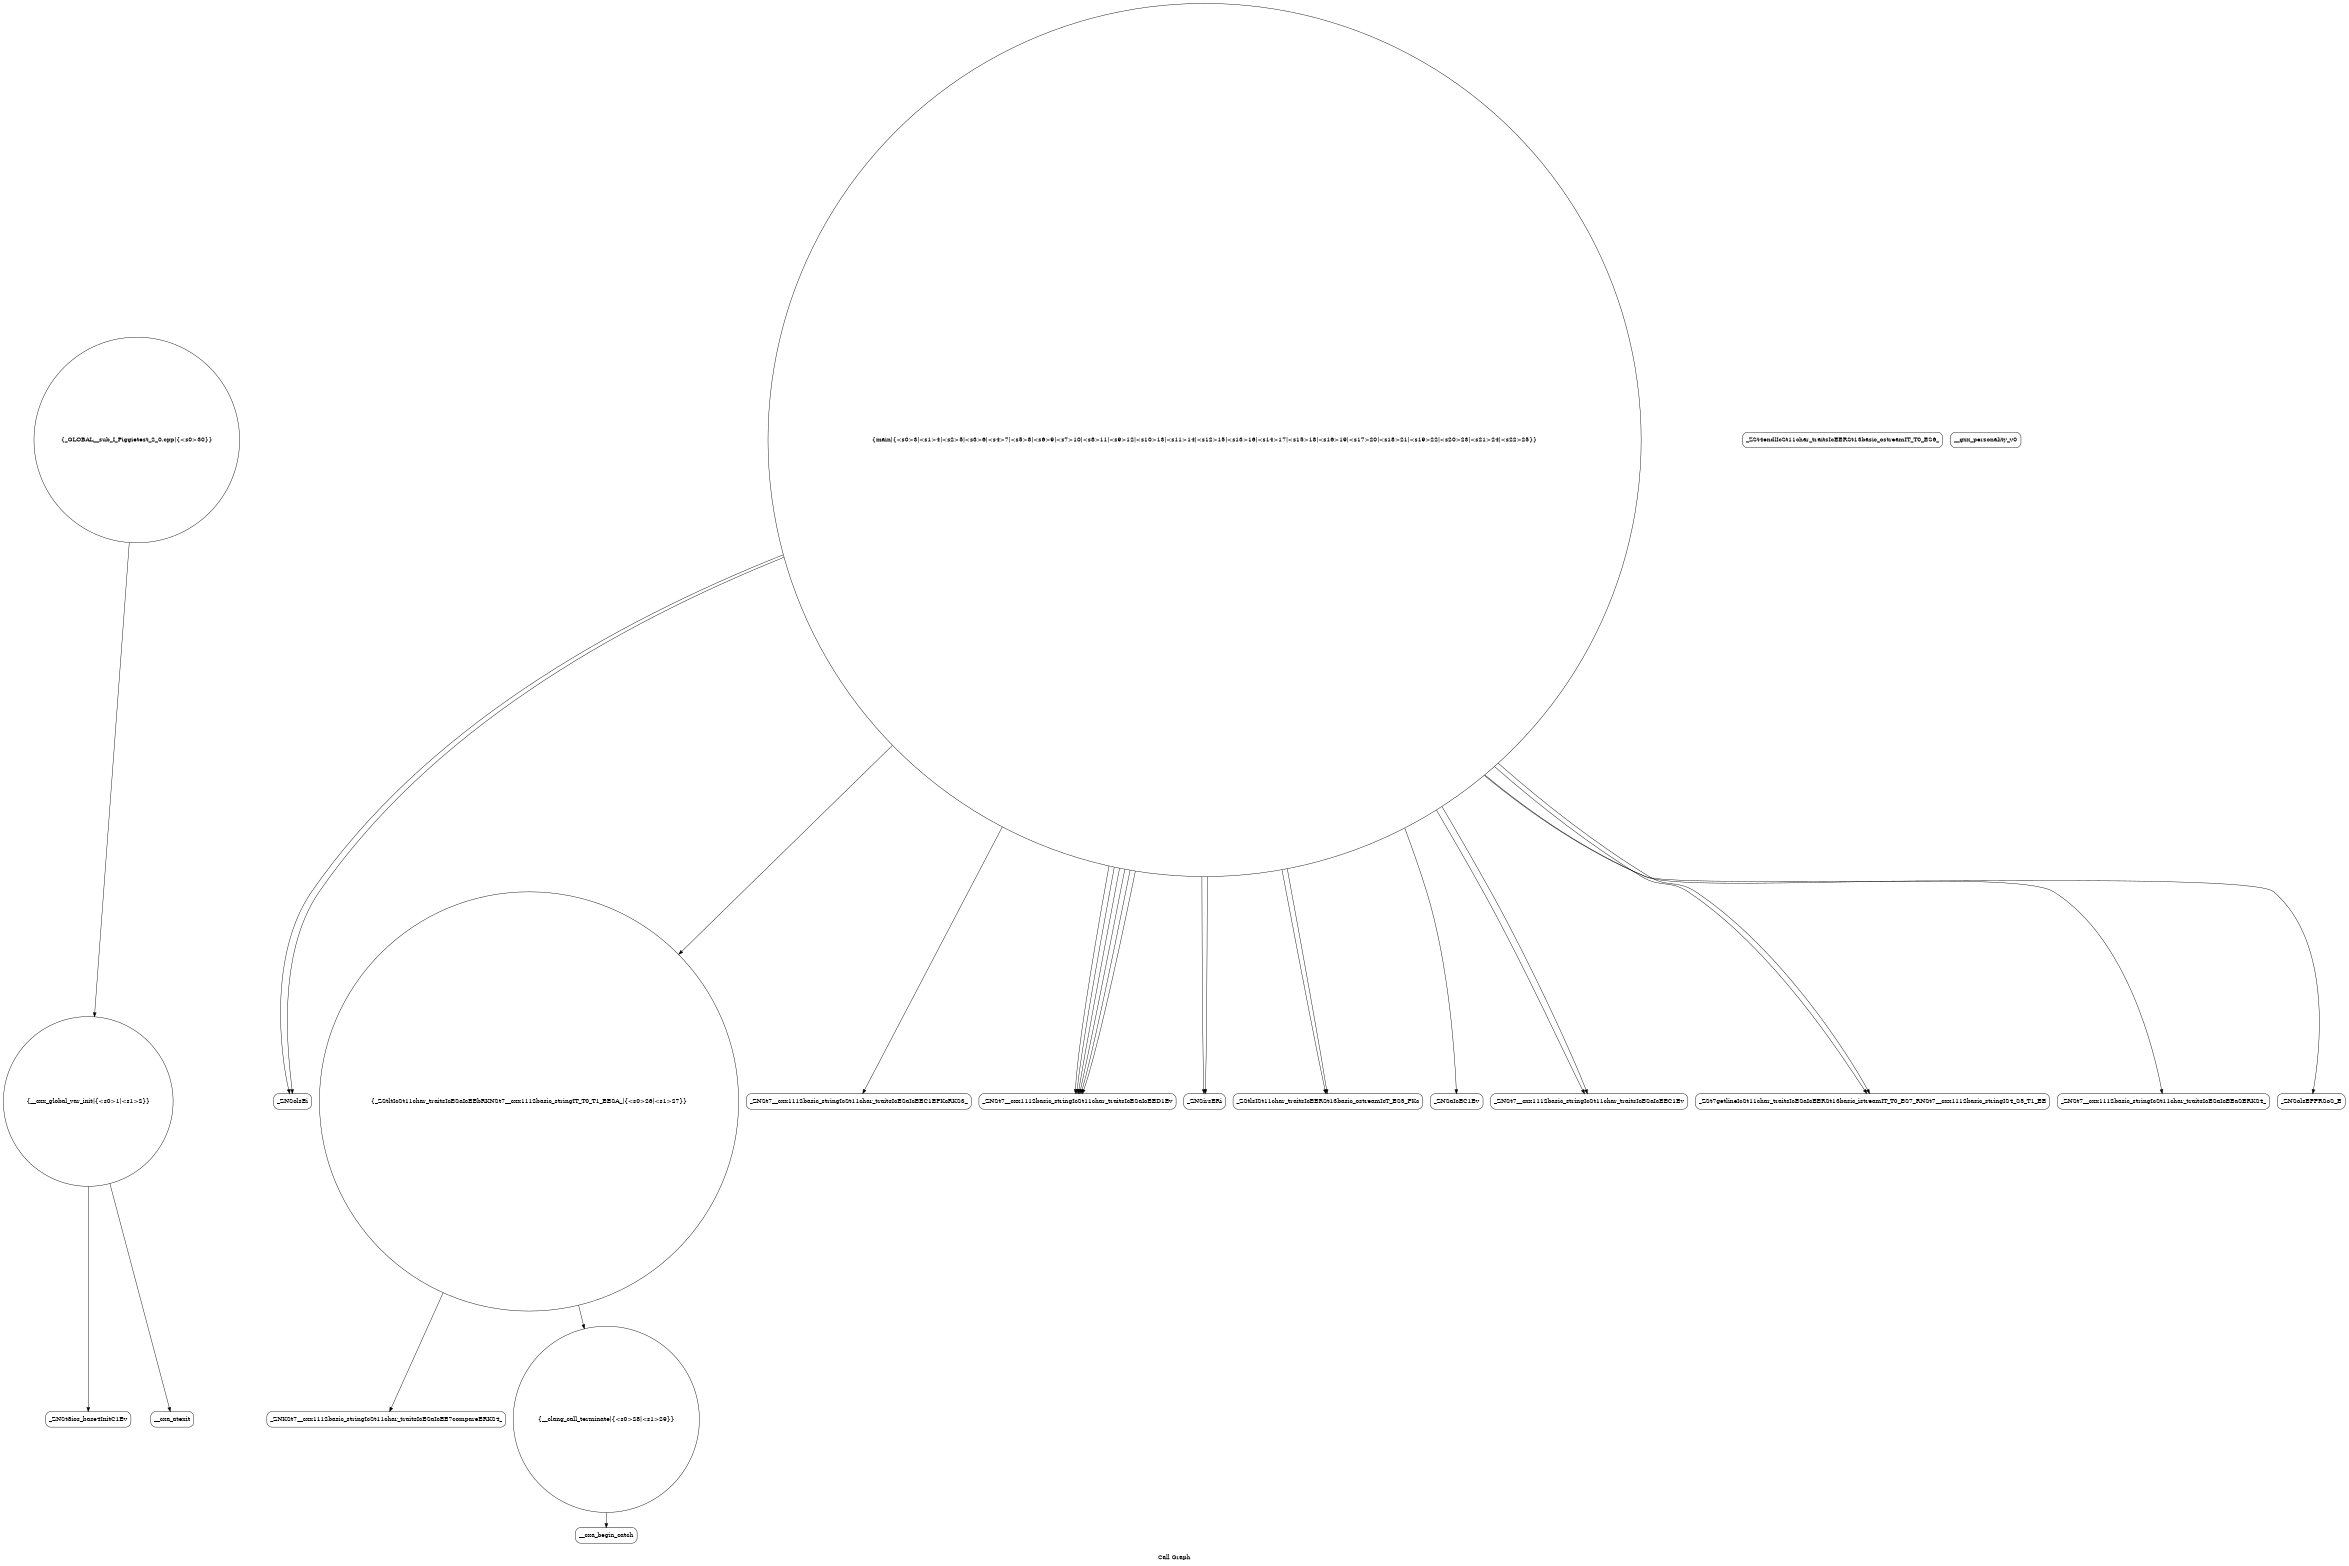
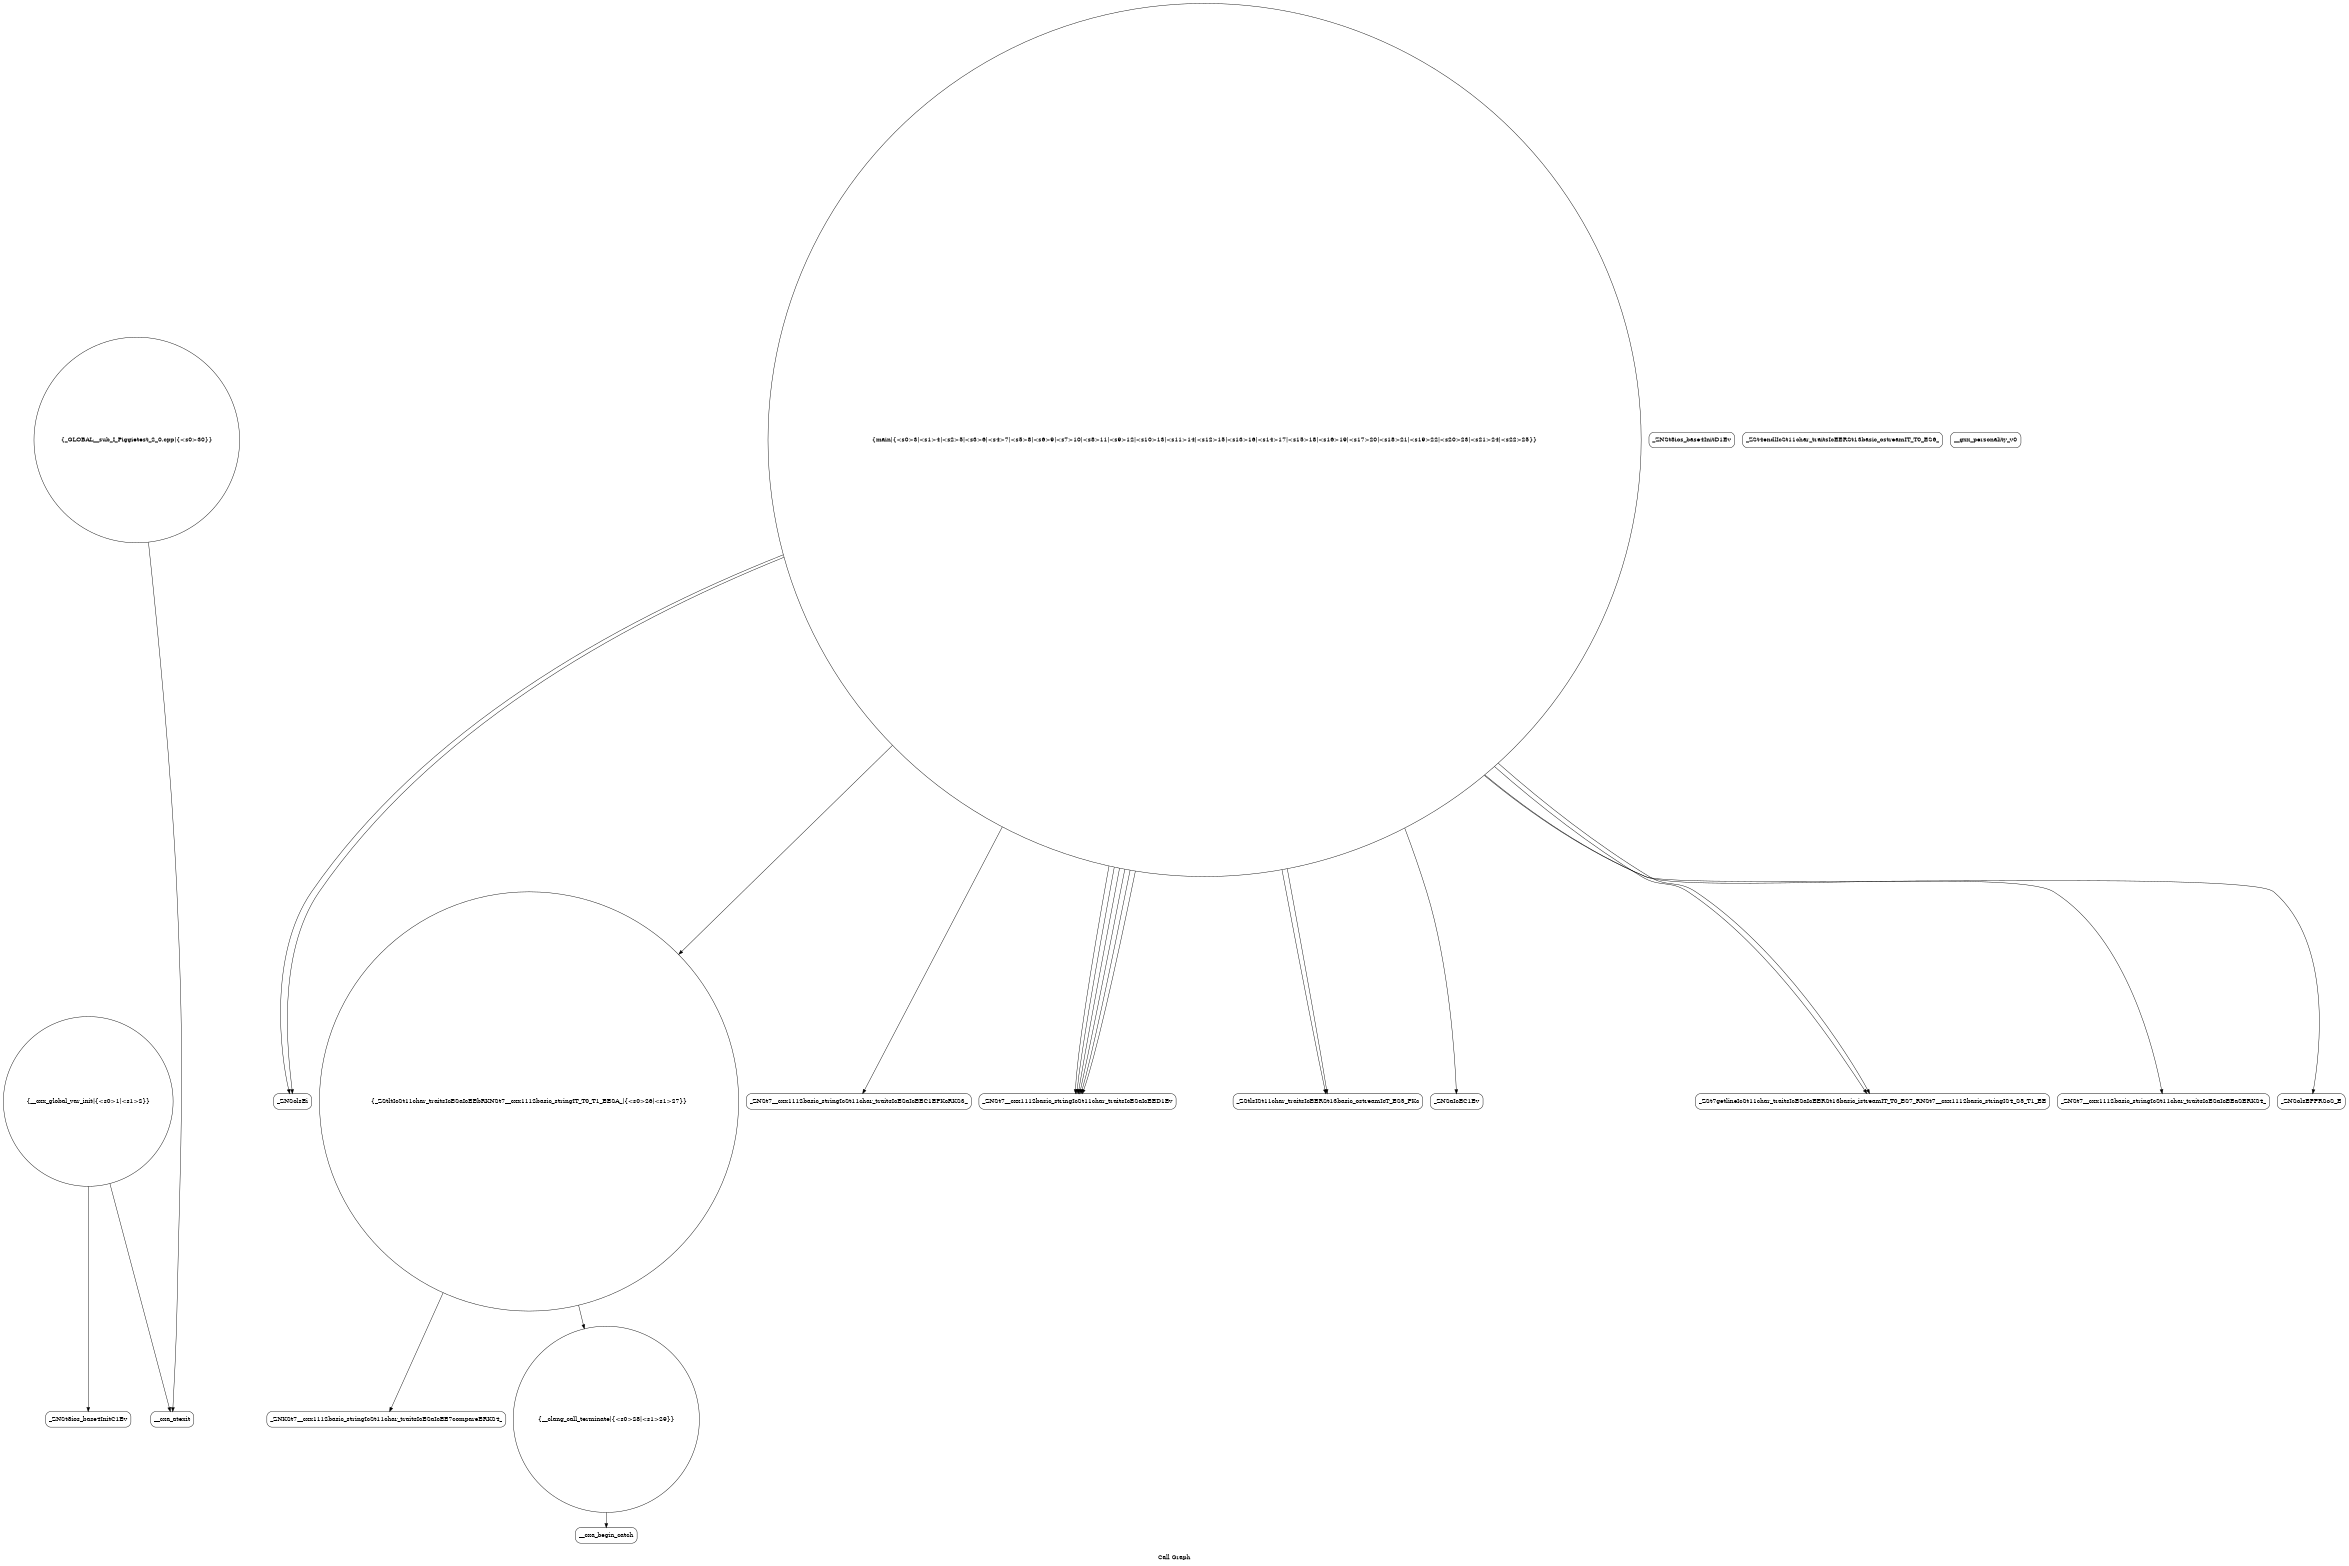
none -> (1692, 440)
(112, 778) -> (180, 974)
(1205, 1101) -> none
(1589, 1101) -> none
